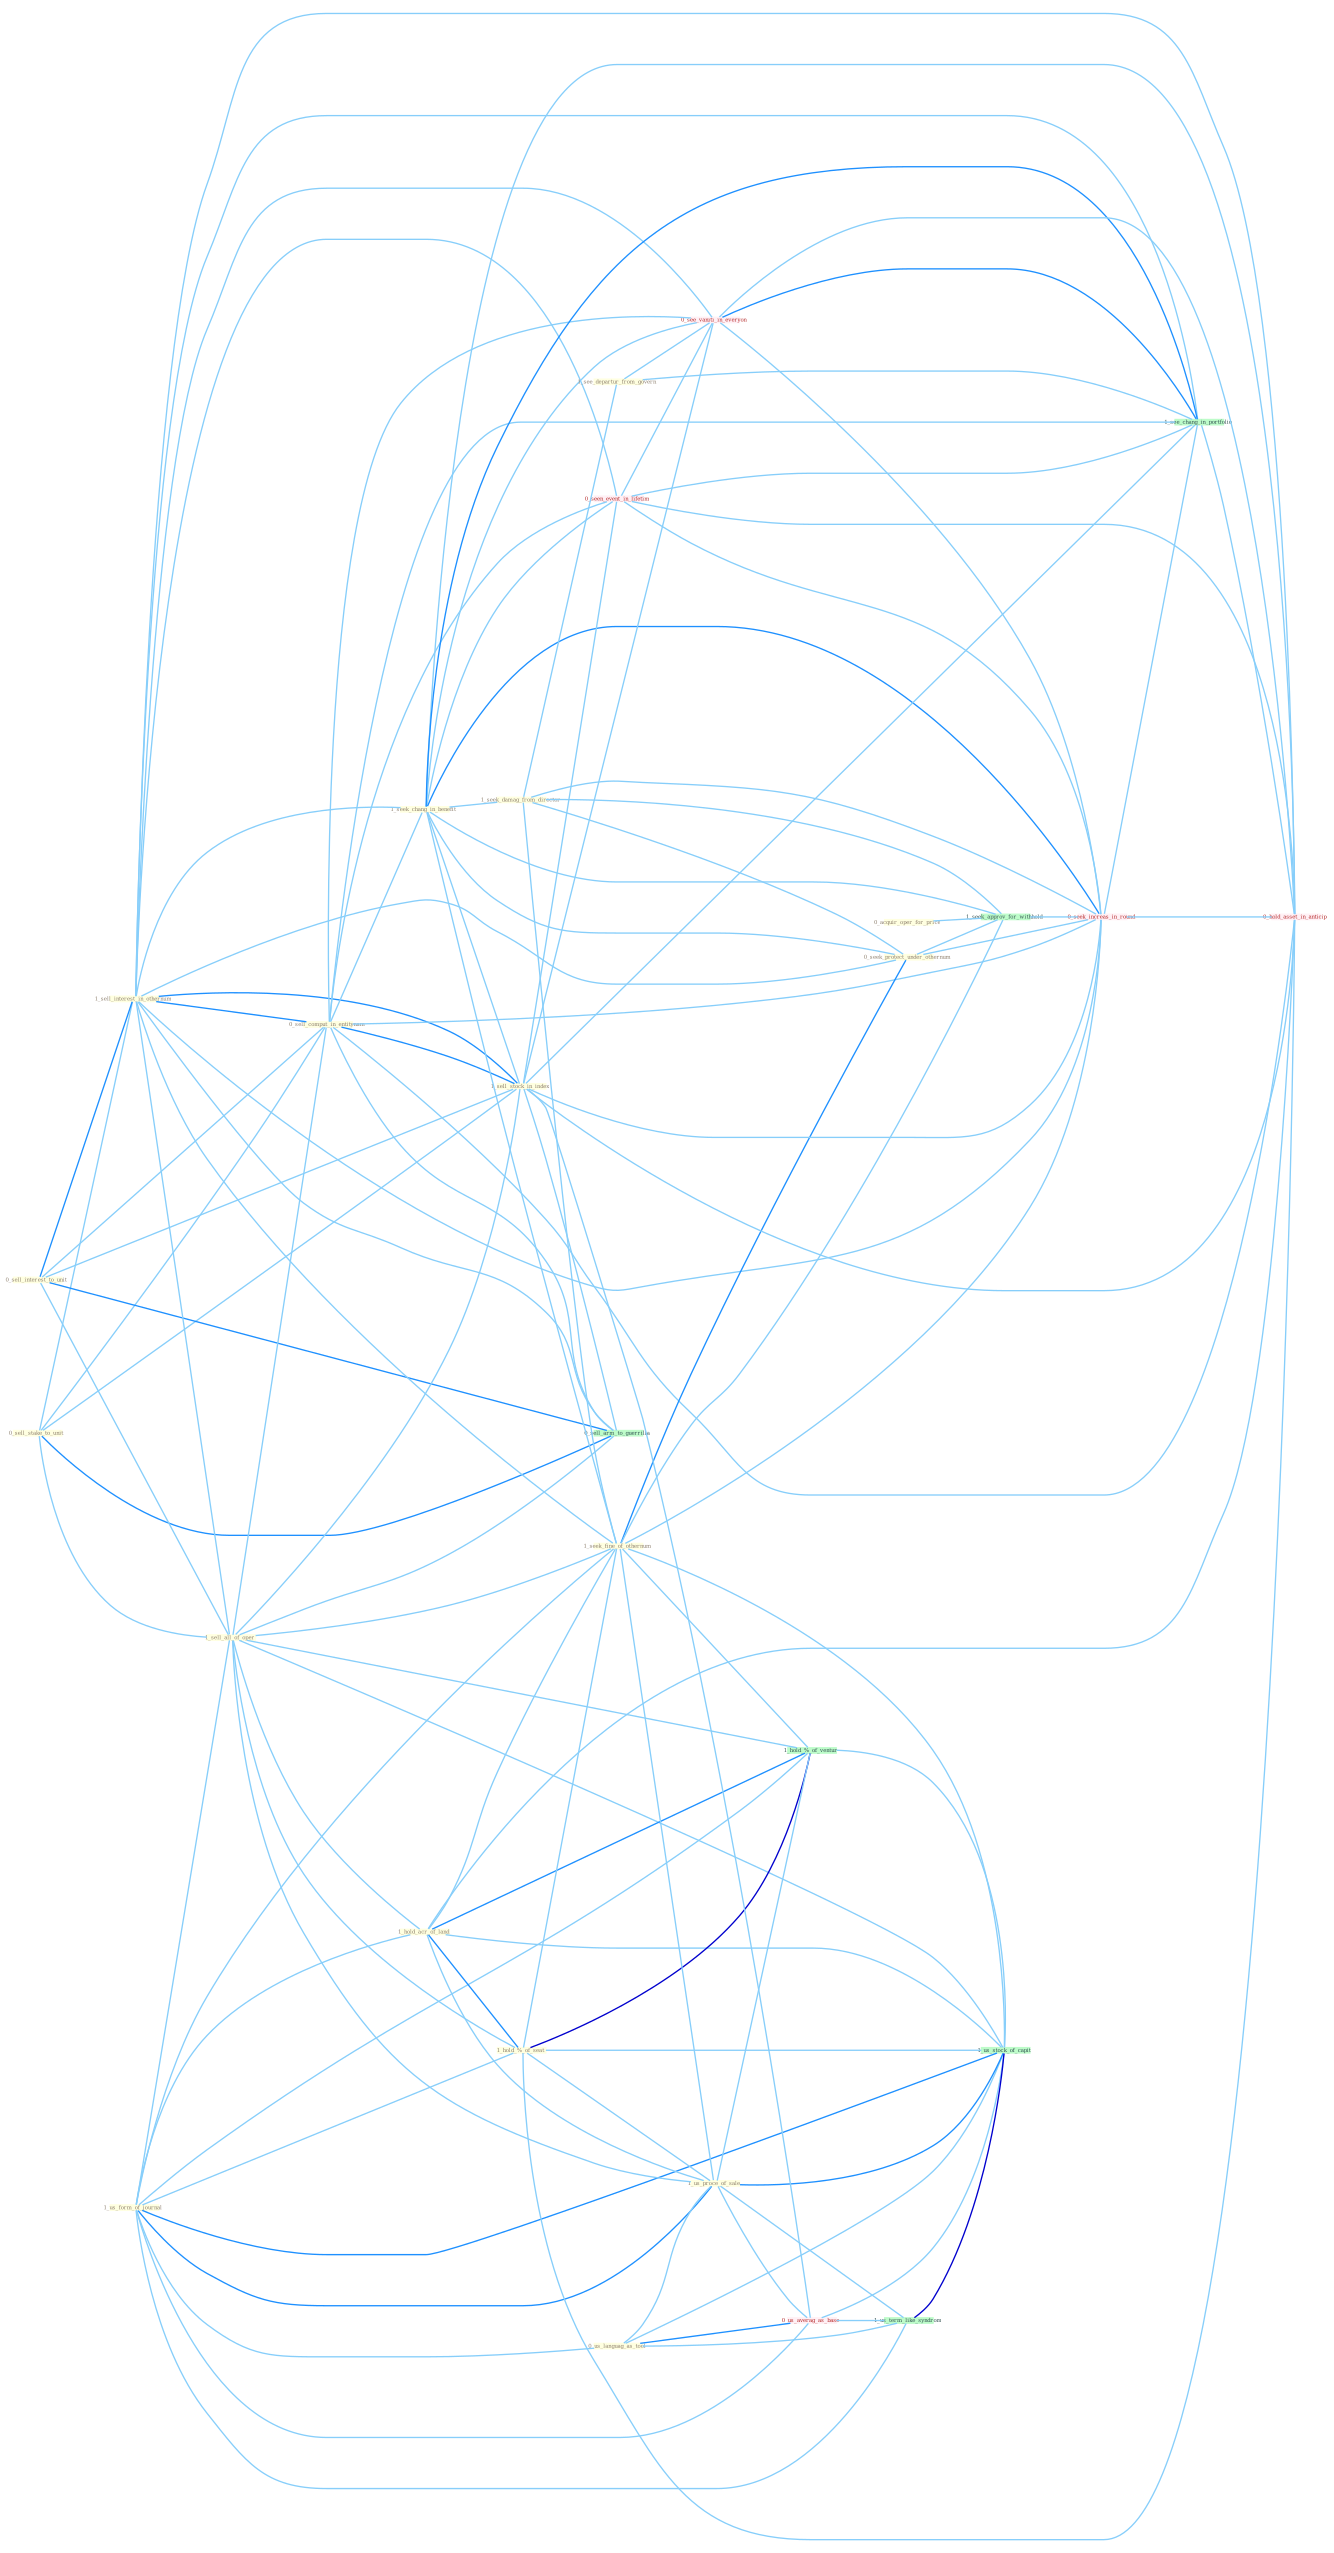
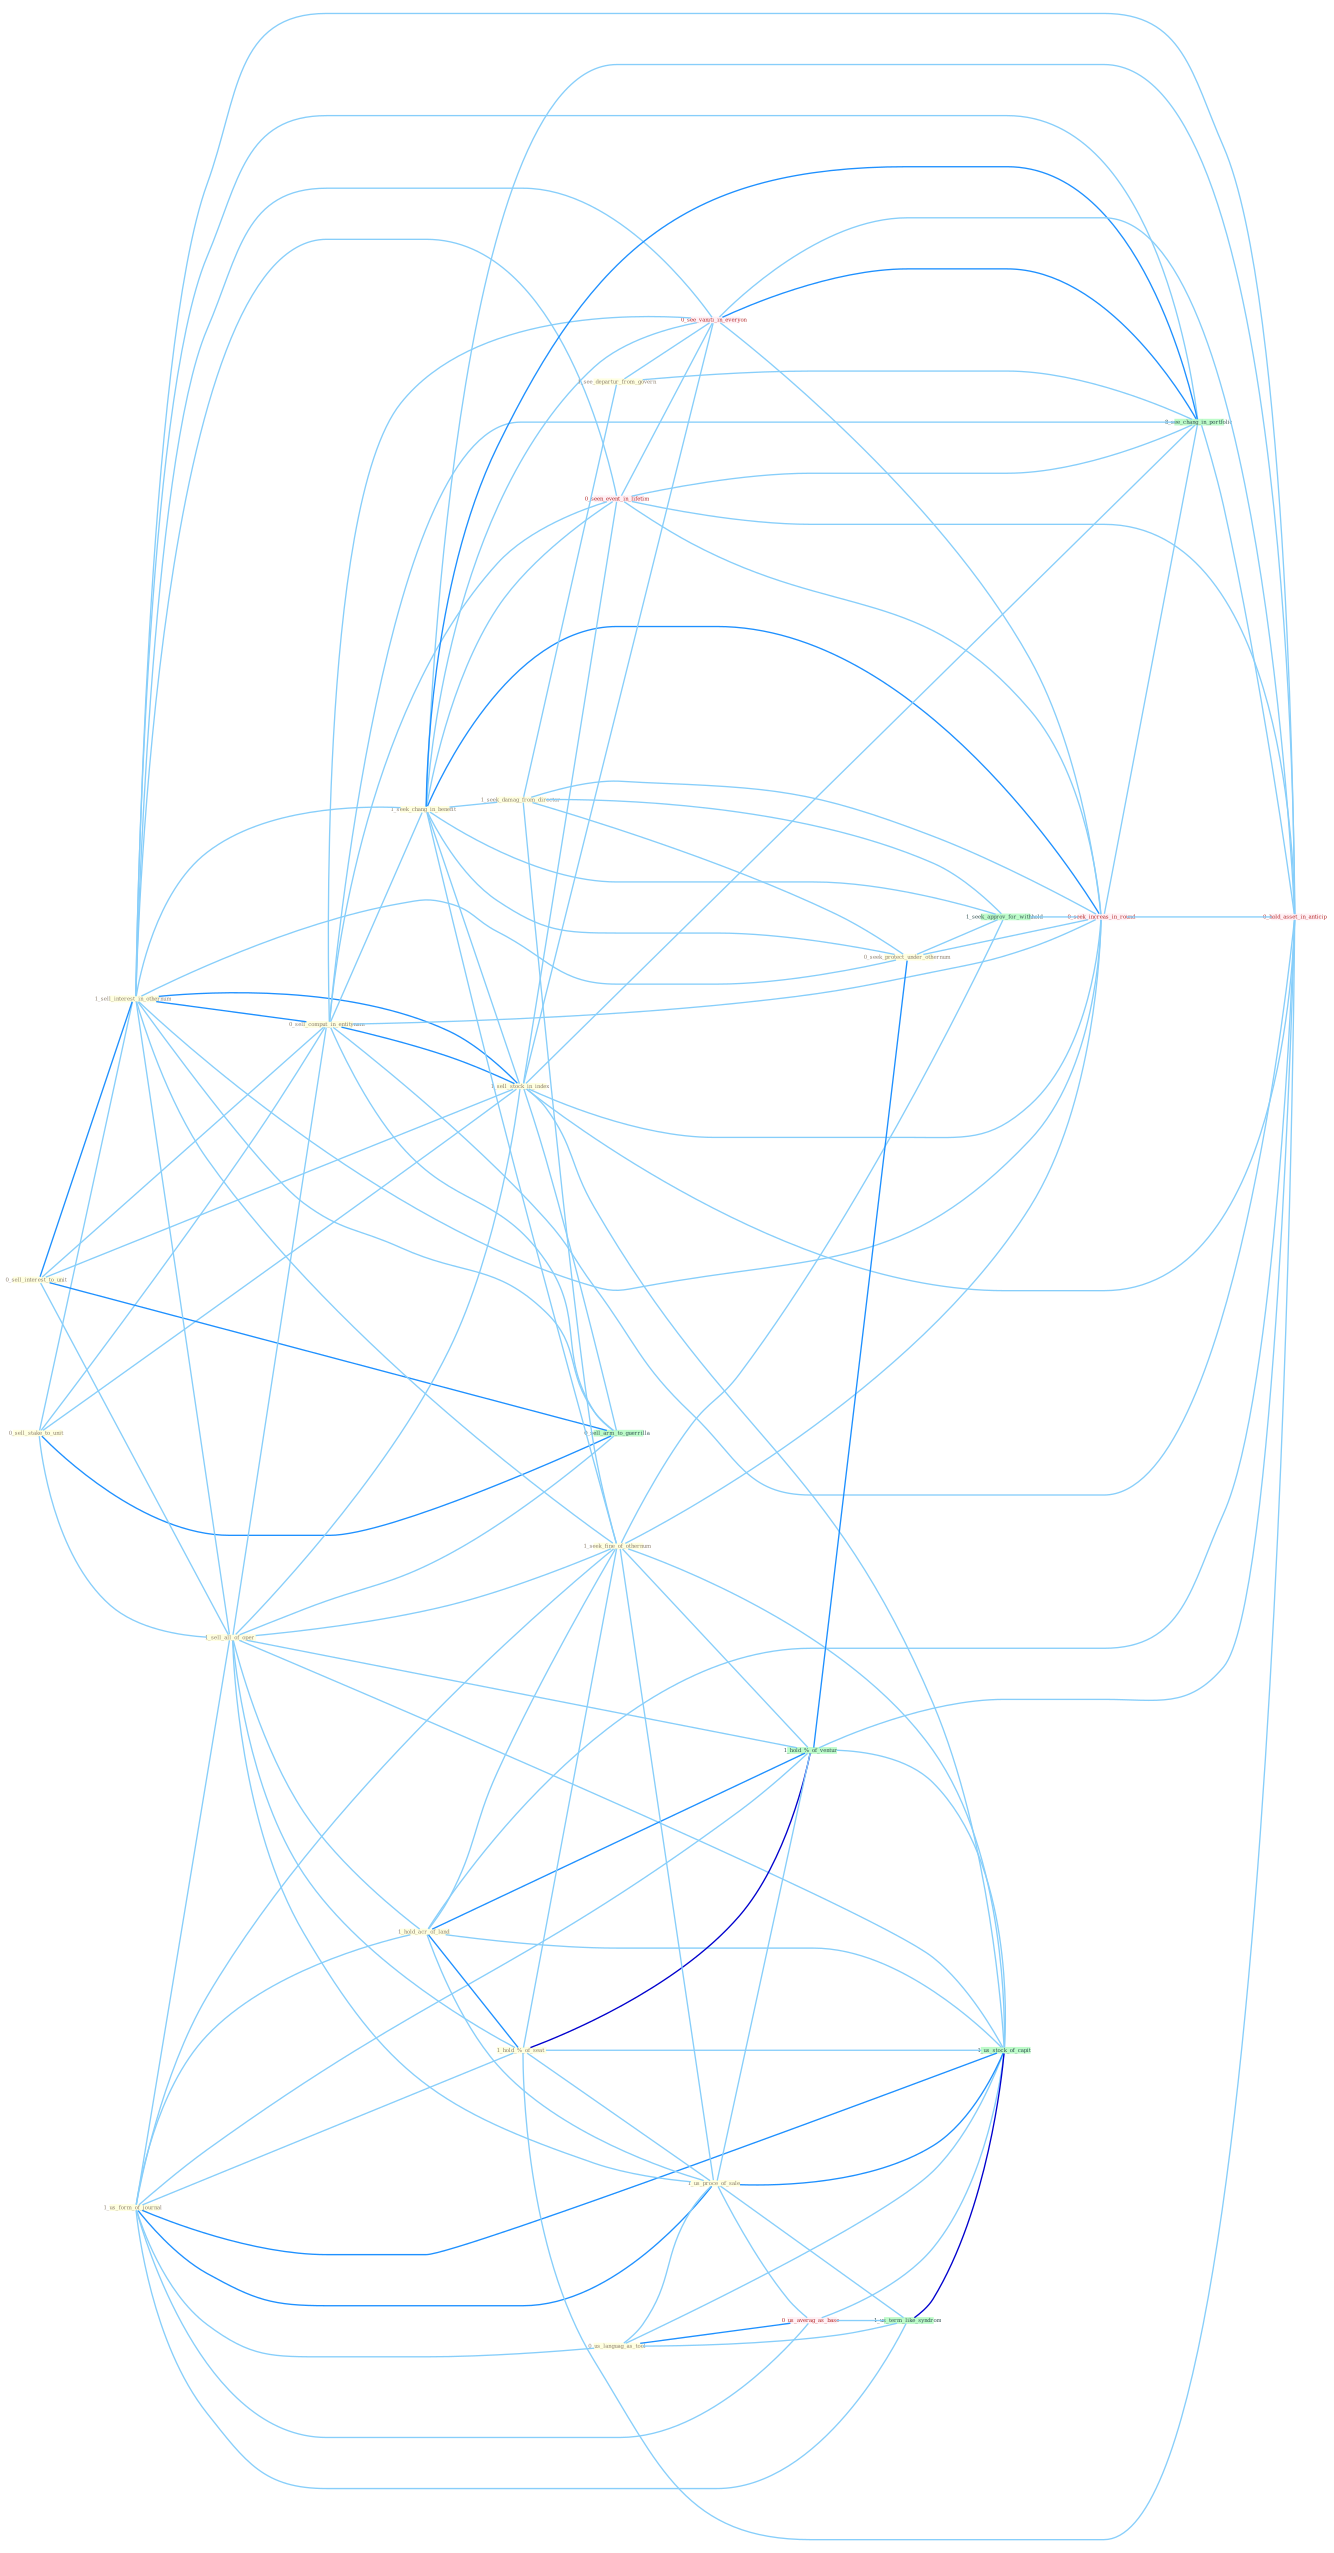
(1199, 422) -> (1199, 422)
(909, 922) -> none
(753, 1247) -> (860, 1354)
none -> (1259, 1506)
(704, 1693) -> (824, 1511)
